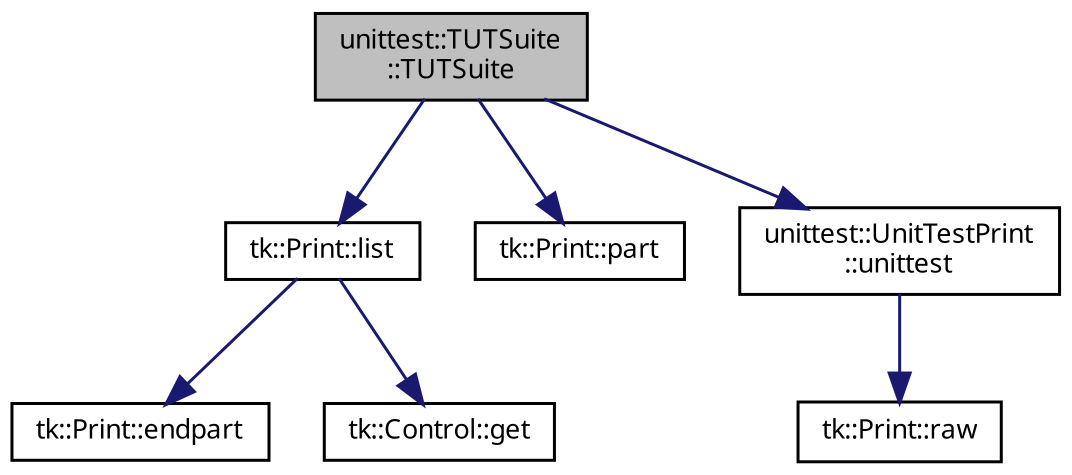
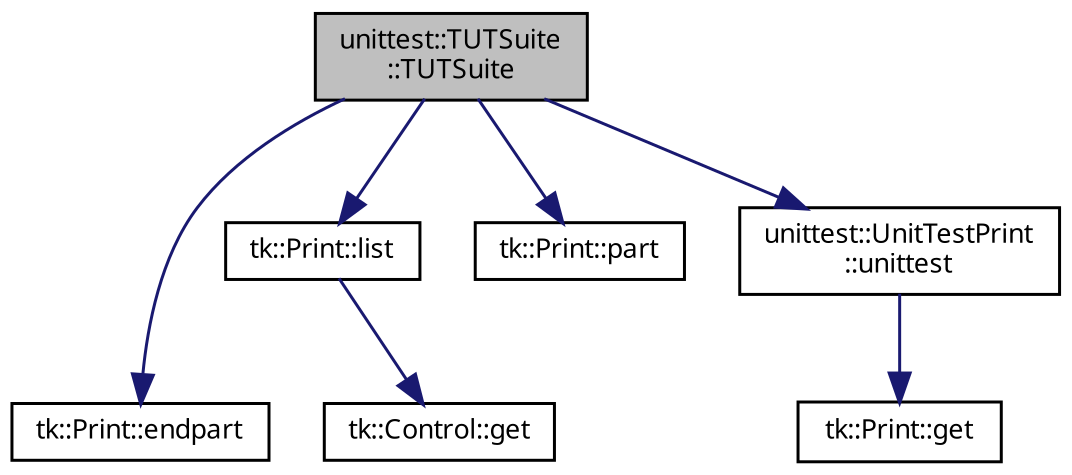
(243, 331) -> (200, 204)
(900, 432) -> (900, 432)
